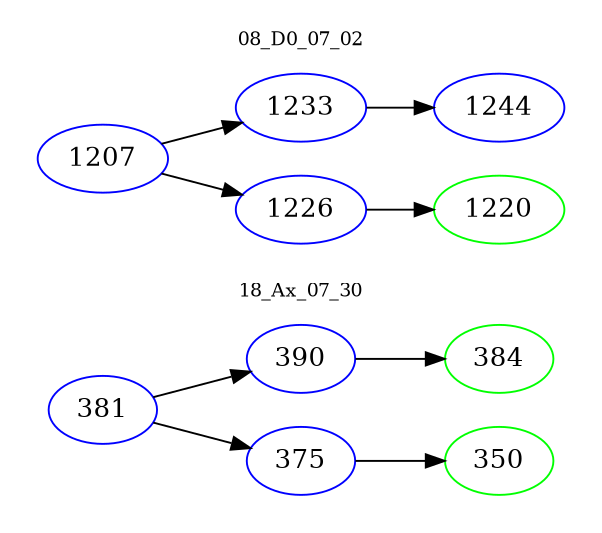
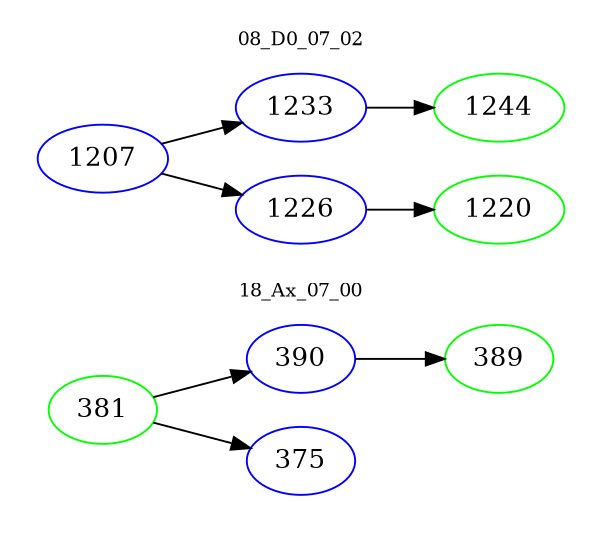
(499, 108) -> (499, 108)
(301, 292) -> (301, 292)
(499, 359) -> (499, 359)
(103, 410) -> (103, 410)
(499, 461) -> none
